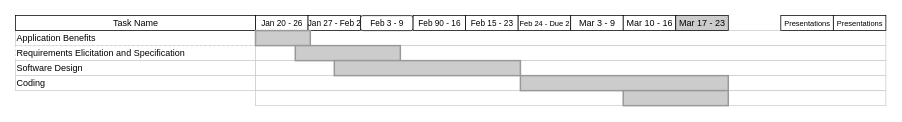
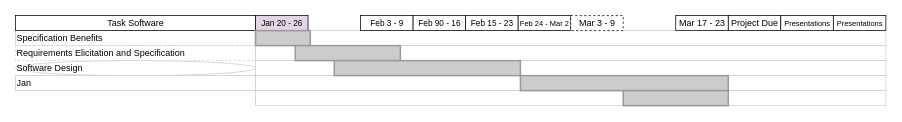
(136, 23) -> (136, 23)
(282, 23) -> (282, 23)
(334, 23) -> none
(387, 23) -> (387, 23)
(545, 23) -> (545, 23)
(597, 23) -> (597, 23)
(649, 23) -> none
(702, 23) -> (702, 23)
none -> (754, 23)
(61, 38) -> (66, 38)
(135, 68) -> (135, 68)
(31, 83) -> (24, 83)
